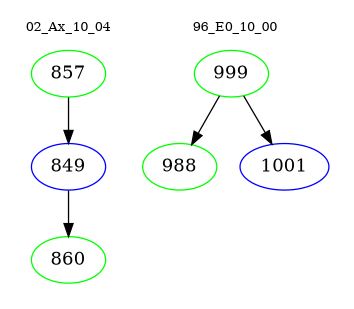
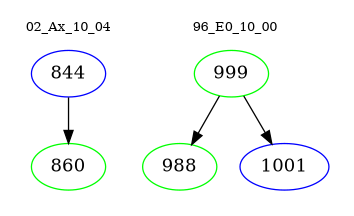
(69, 74) -> none
(69, 167) -> (69, 74)
